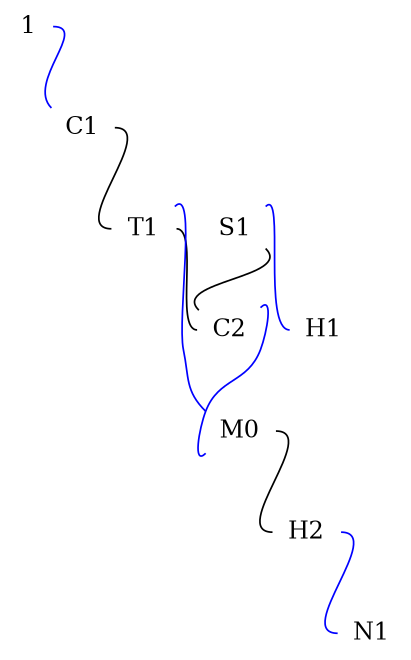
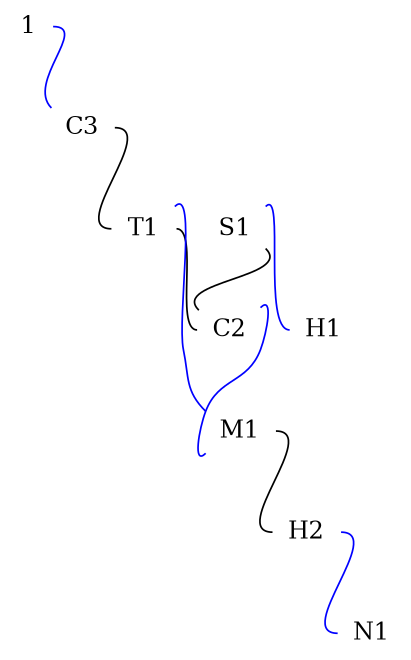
(82, 128) -> (82, 128)
(240, 431) -> (240, 431)
